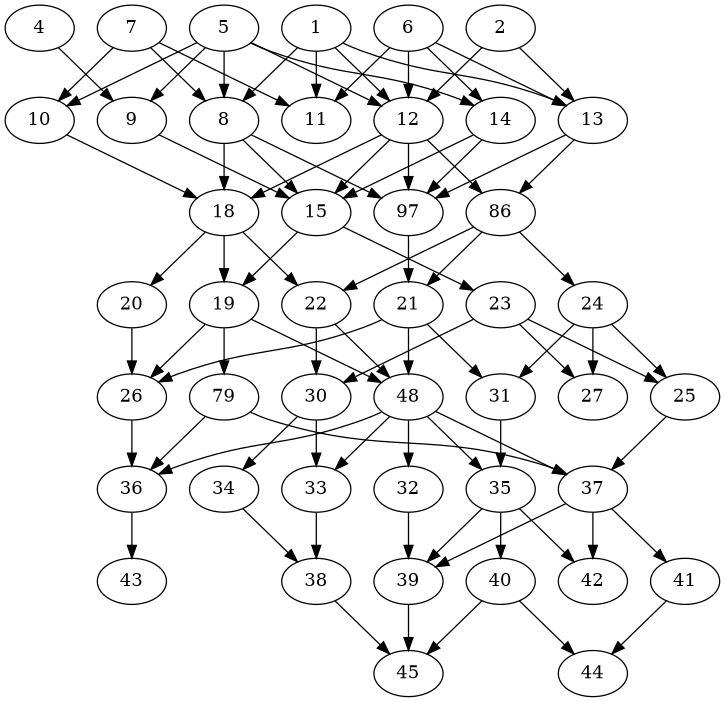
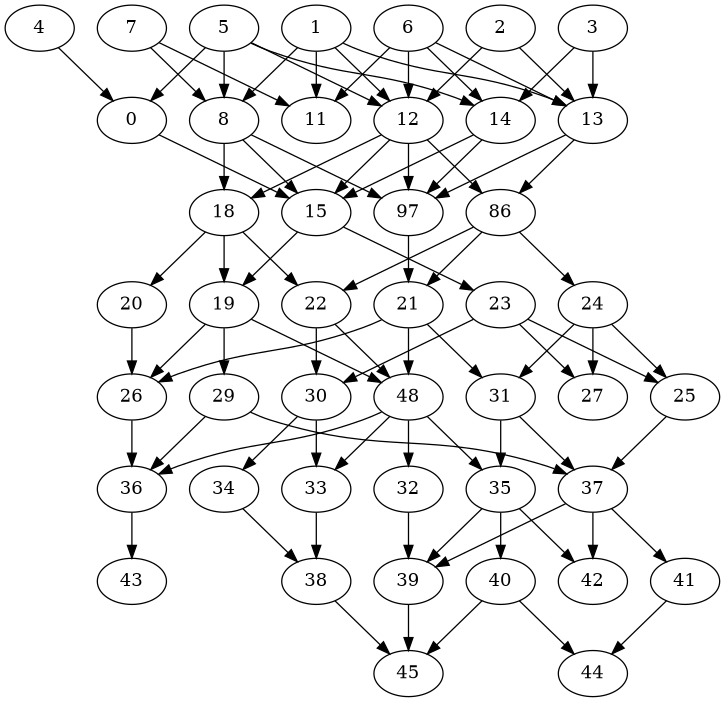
none -> (593, 28)
(40, 120) -> none
(132, 120) -> (132, 120)
(224, 397) -> (224, 397)
(492, 439) -> (542, 438)
